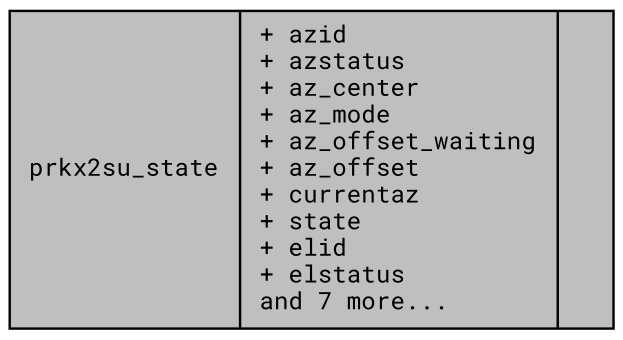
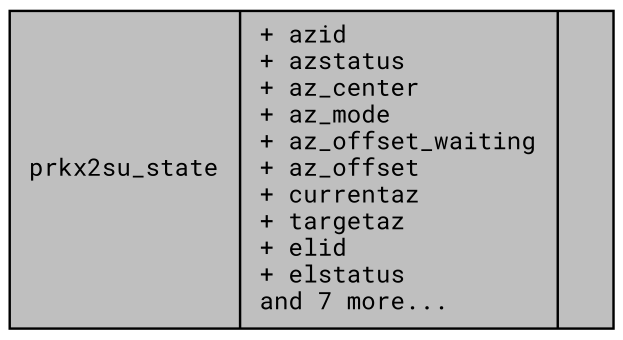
(312, 222) -> (333, 222)
